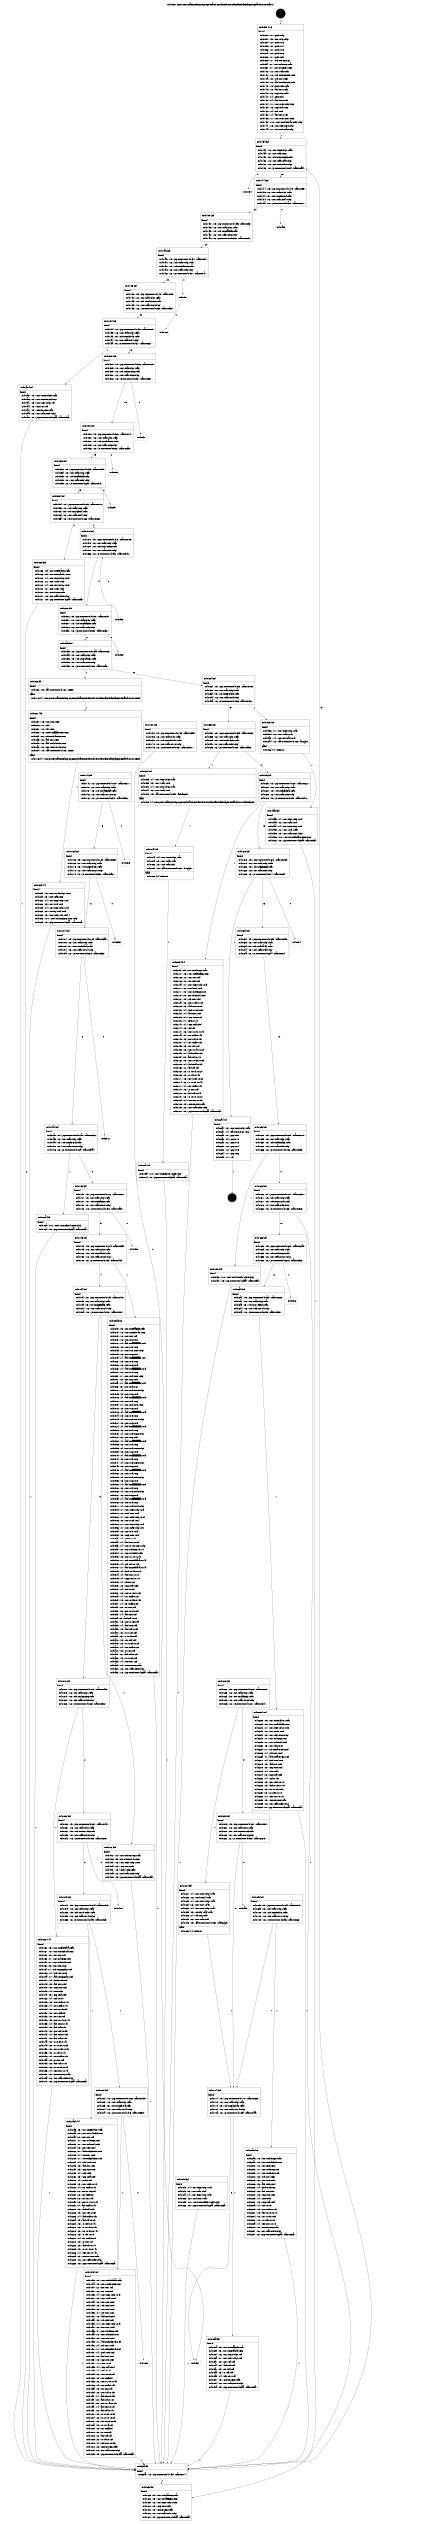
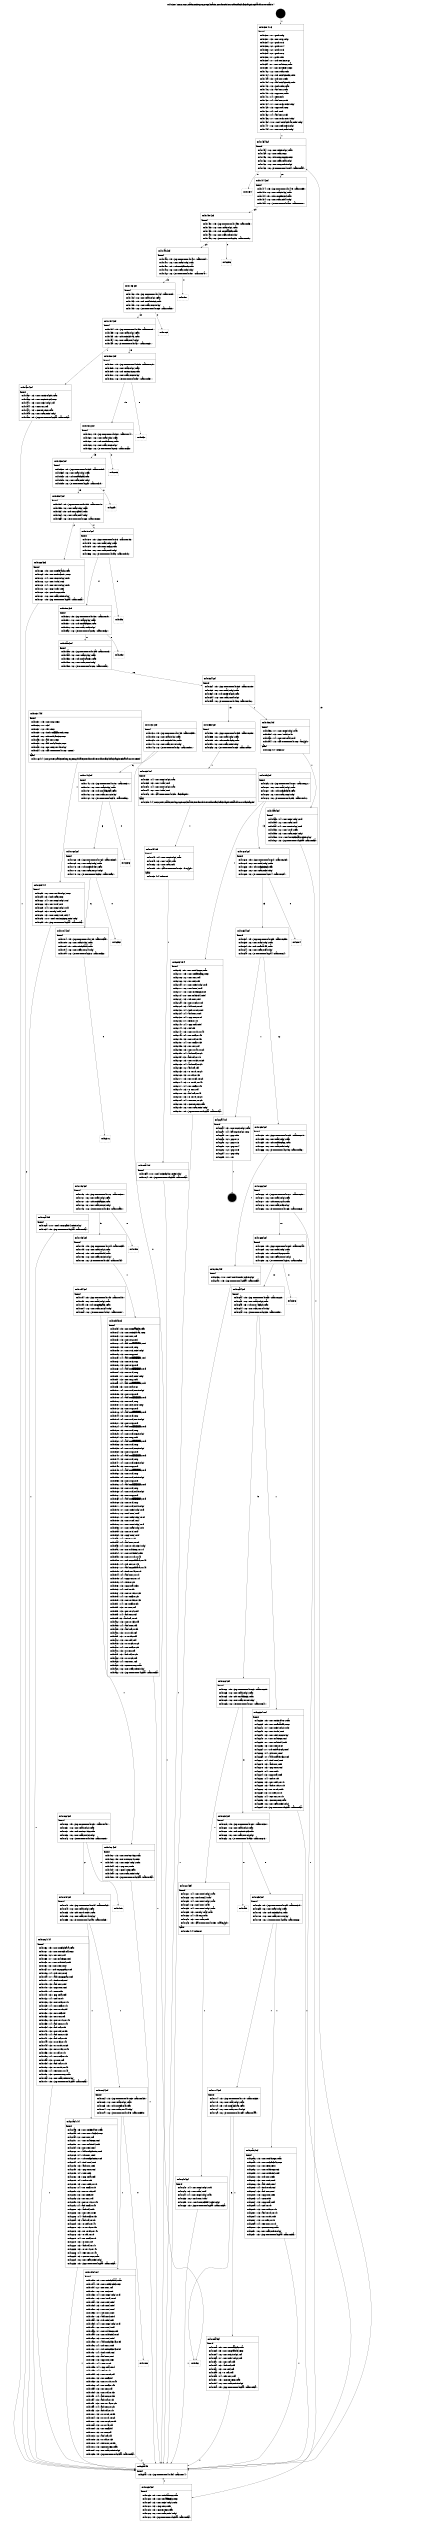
(281, 227) -> none
none -> (227, 262)
(175, 315) -> (158, 320)
(102, 591) -> (114, 586)
(85, 690) -> none
(256, 761) -> none
none -> (140, 763)
(229, 995) -> (248, 1036)
(71, 1139) -> none
(280, 1168) -> none
(100, 1275) -> none
none -> (250, 1496)
(83, 1693) -> none
(233, 1964) -> (259, 1868)
(218, 2010) -> (202, 2055)
(161, 2481) -> (164, 2482)
